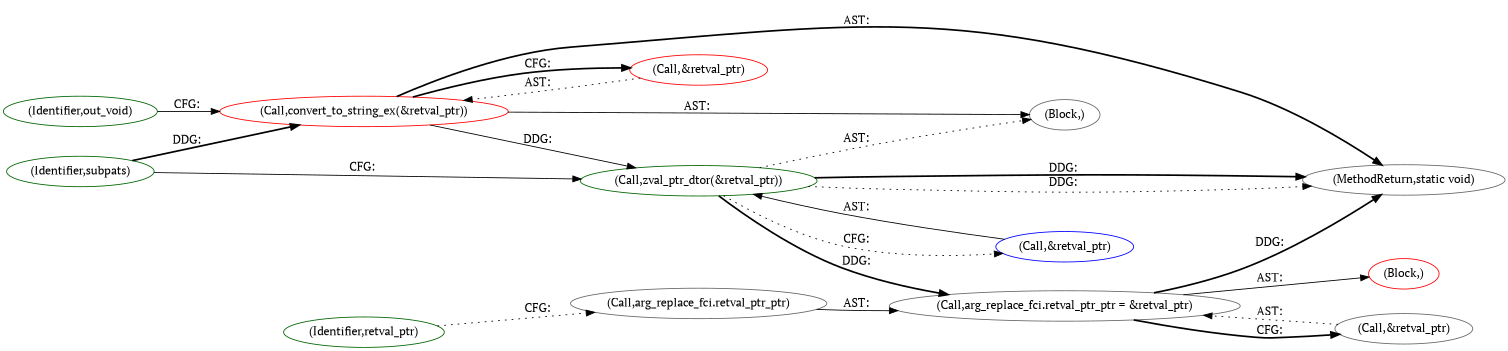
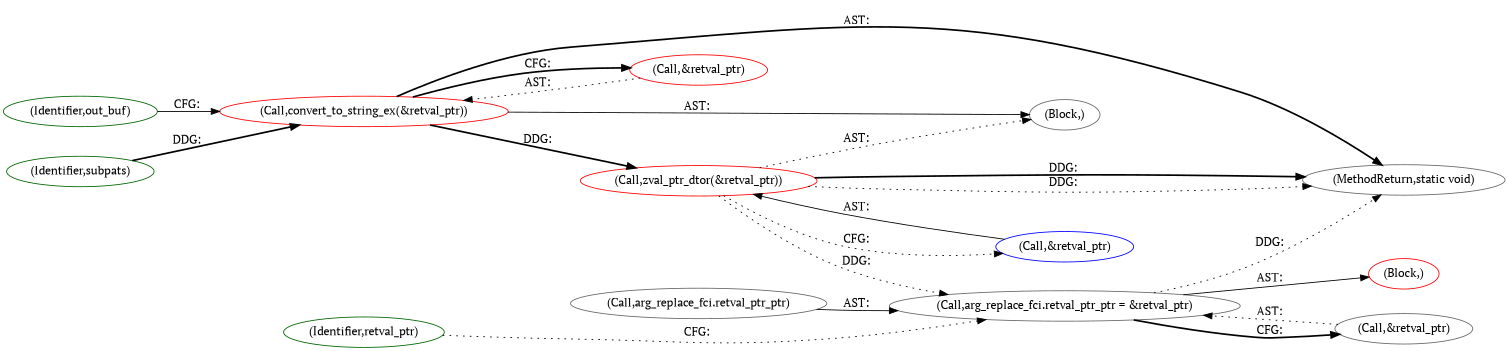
(80, 111) -> (80, 111)
(529, 146) -> (529, 146)
(363, 176) -> none
(699, 181) -> (699, 181)
(1269, 258) -> (1269, 258)
(822, 260) -> (822, 260)
(512, 319) -> (711, 343)
